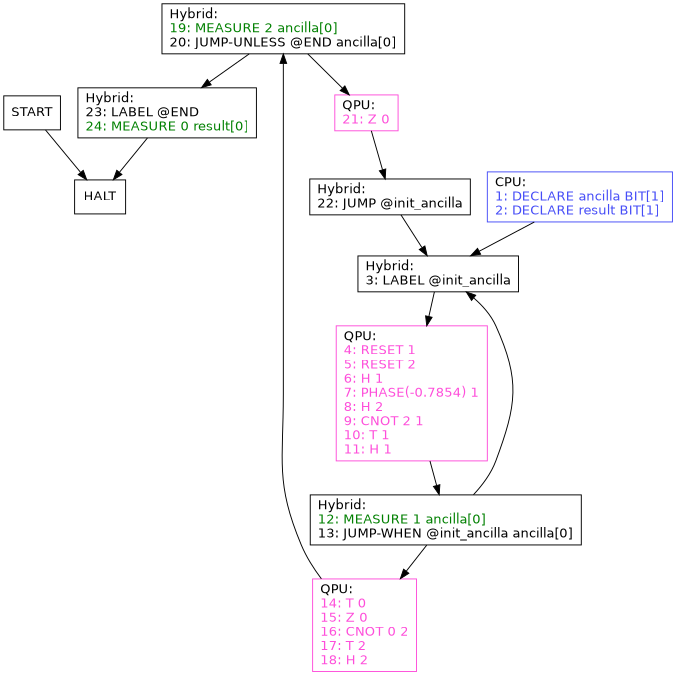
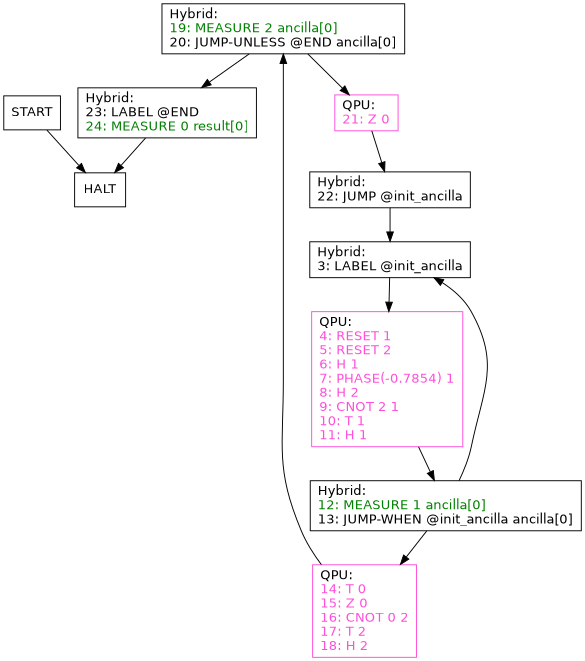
(580, 197) -> none
